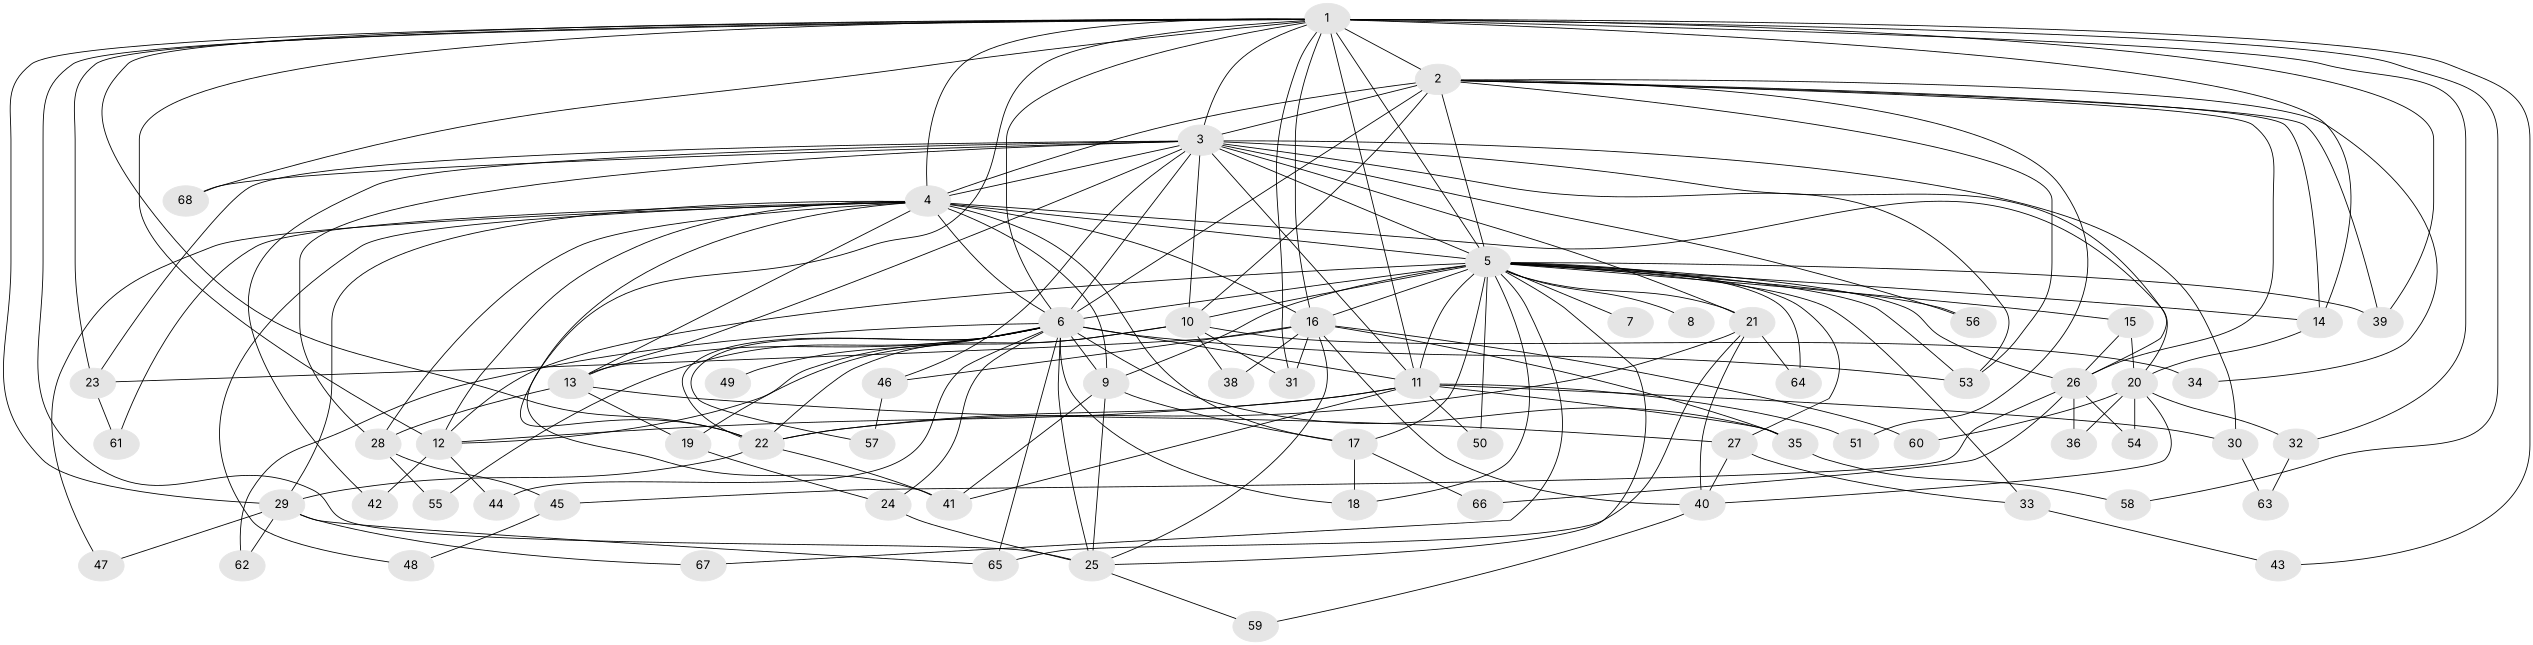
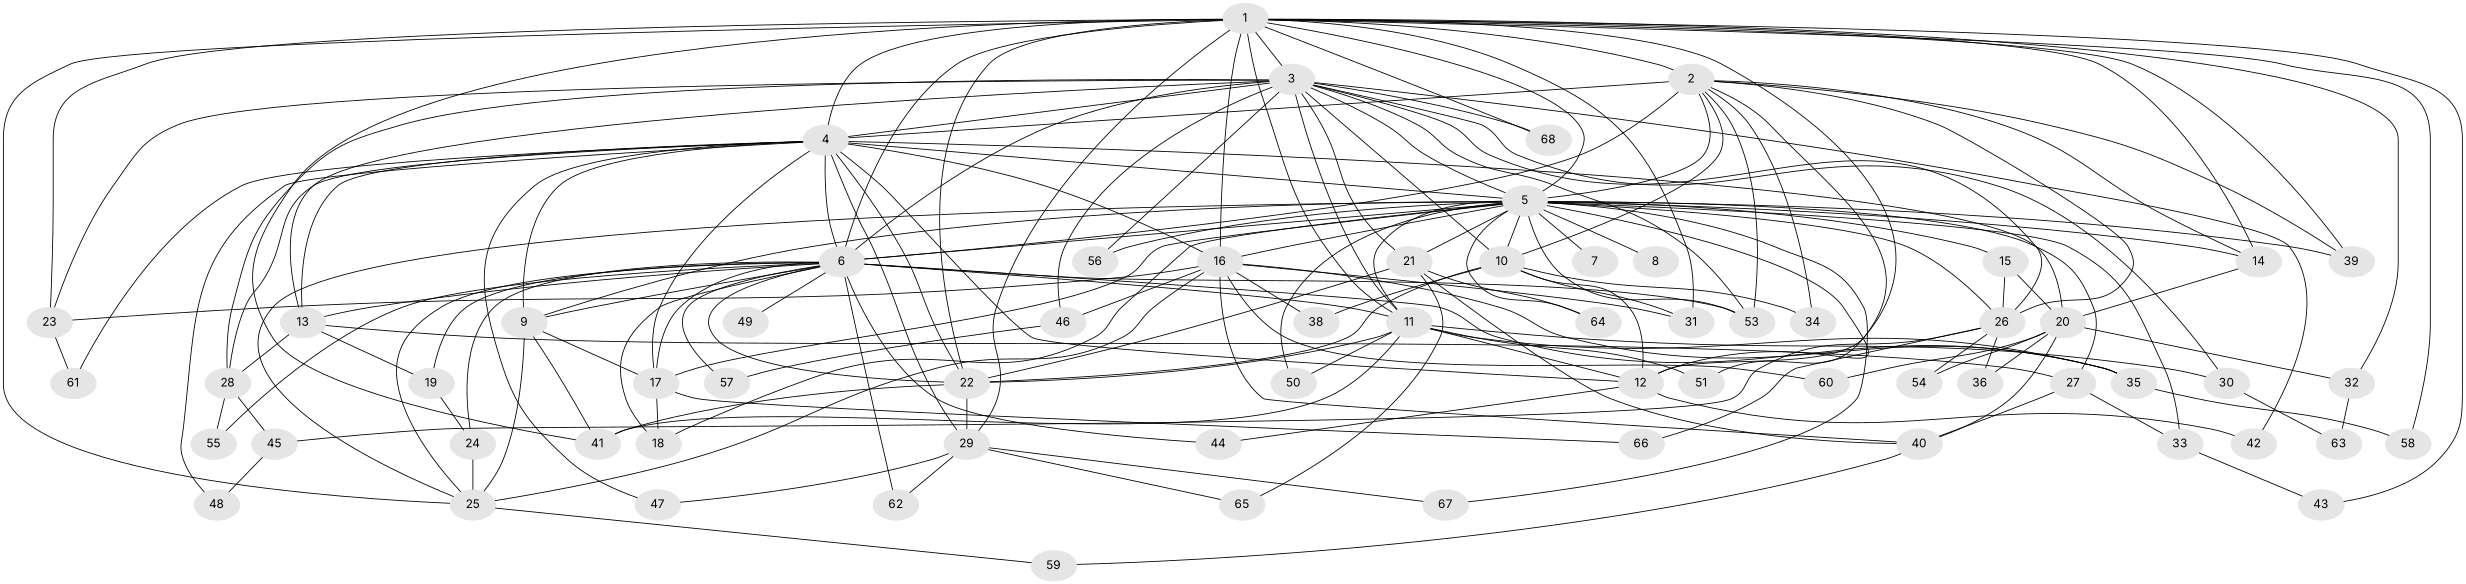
(1319, 110) -> none
(1031, 434) -> (739, 275)
